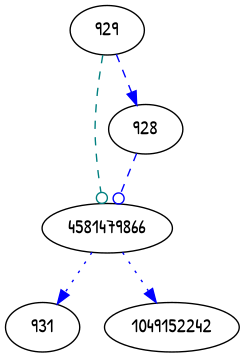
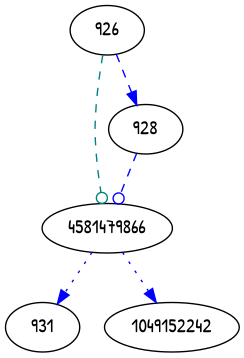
(107, 30) -> (107, 30)
